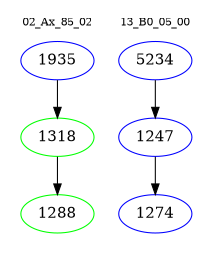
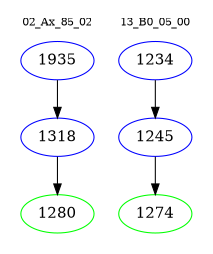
(155, 61) -> (155, 61)
(57, 137) -> (57, 137)
(155, 137) -> (155, 137)
(57, 214) -> (57, 214)
(155, 214) -> (155, 214)
